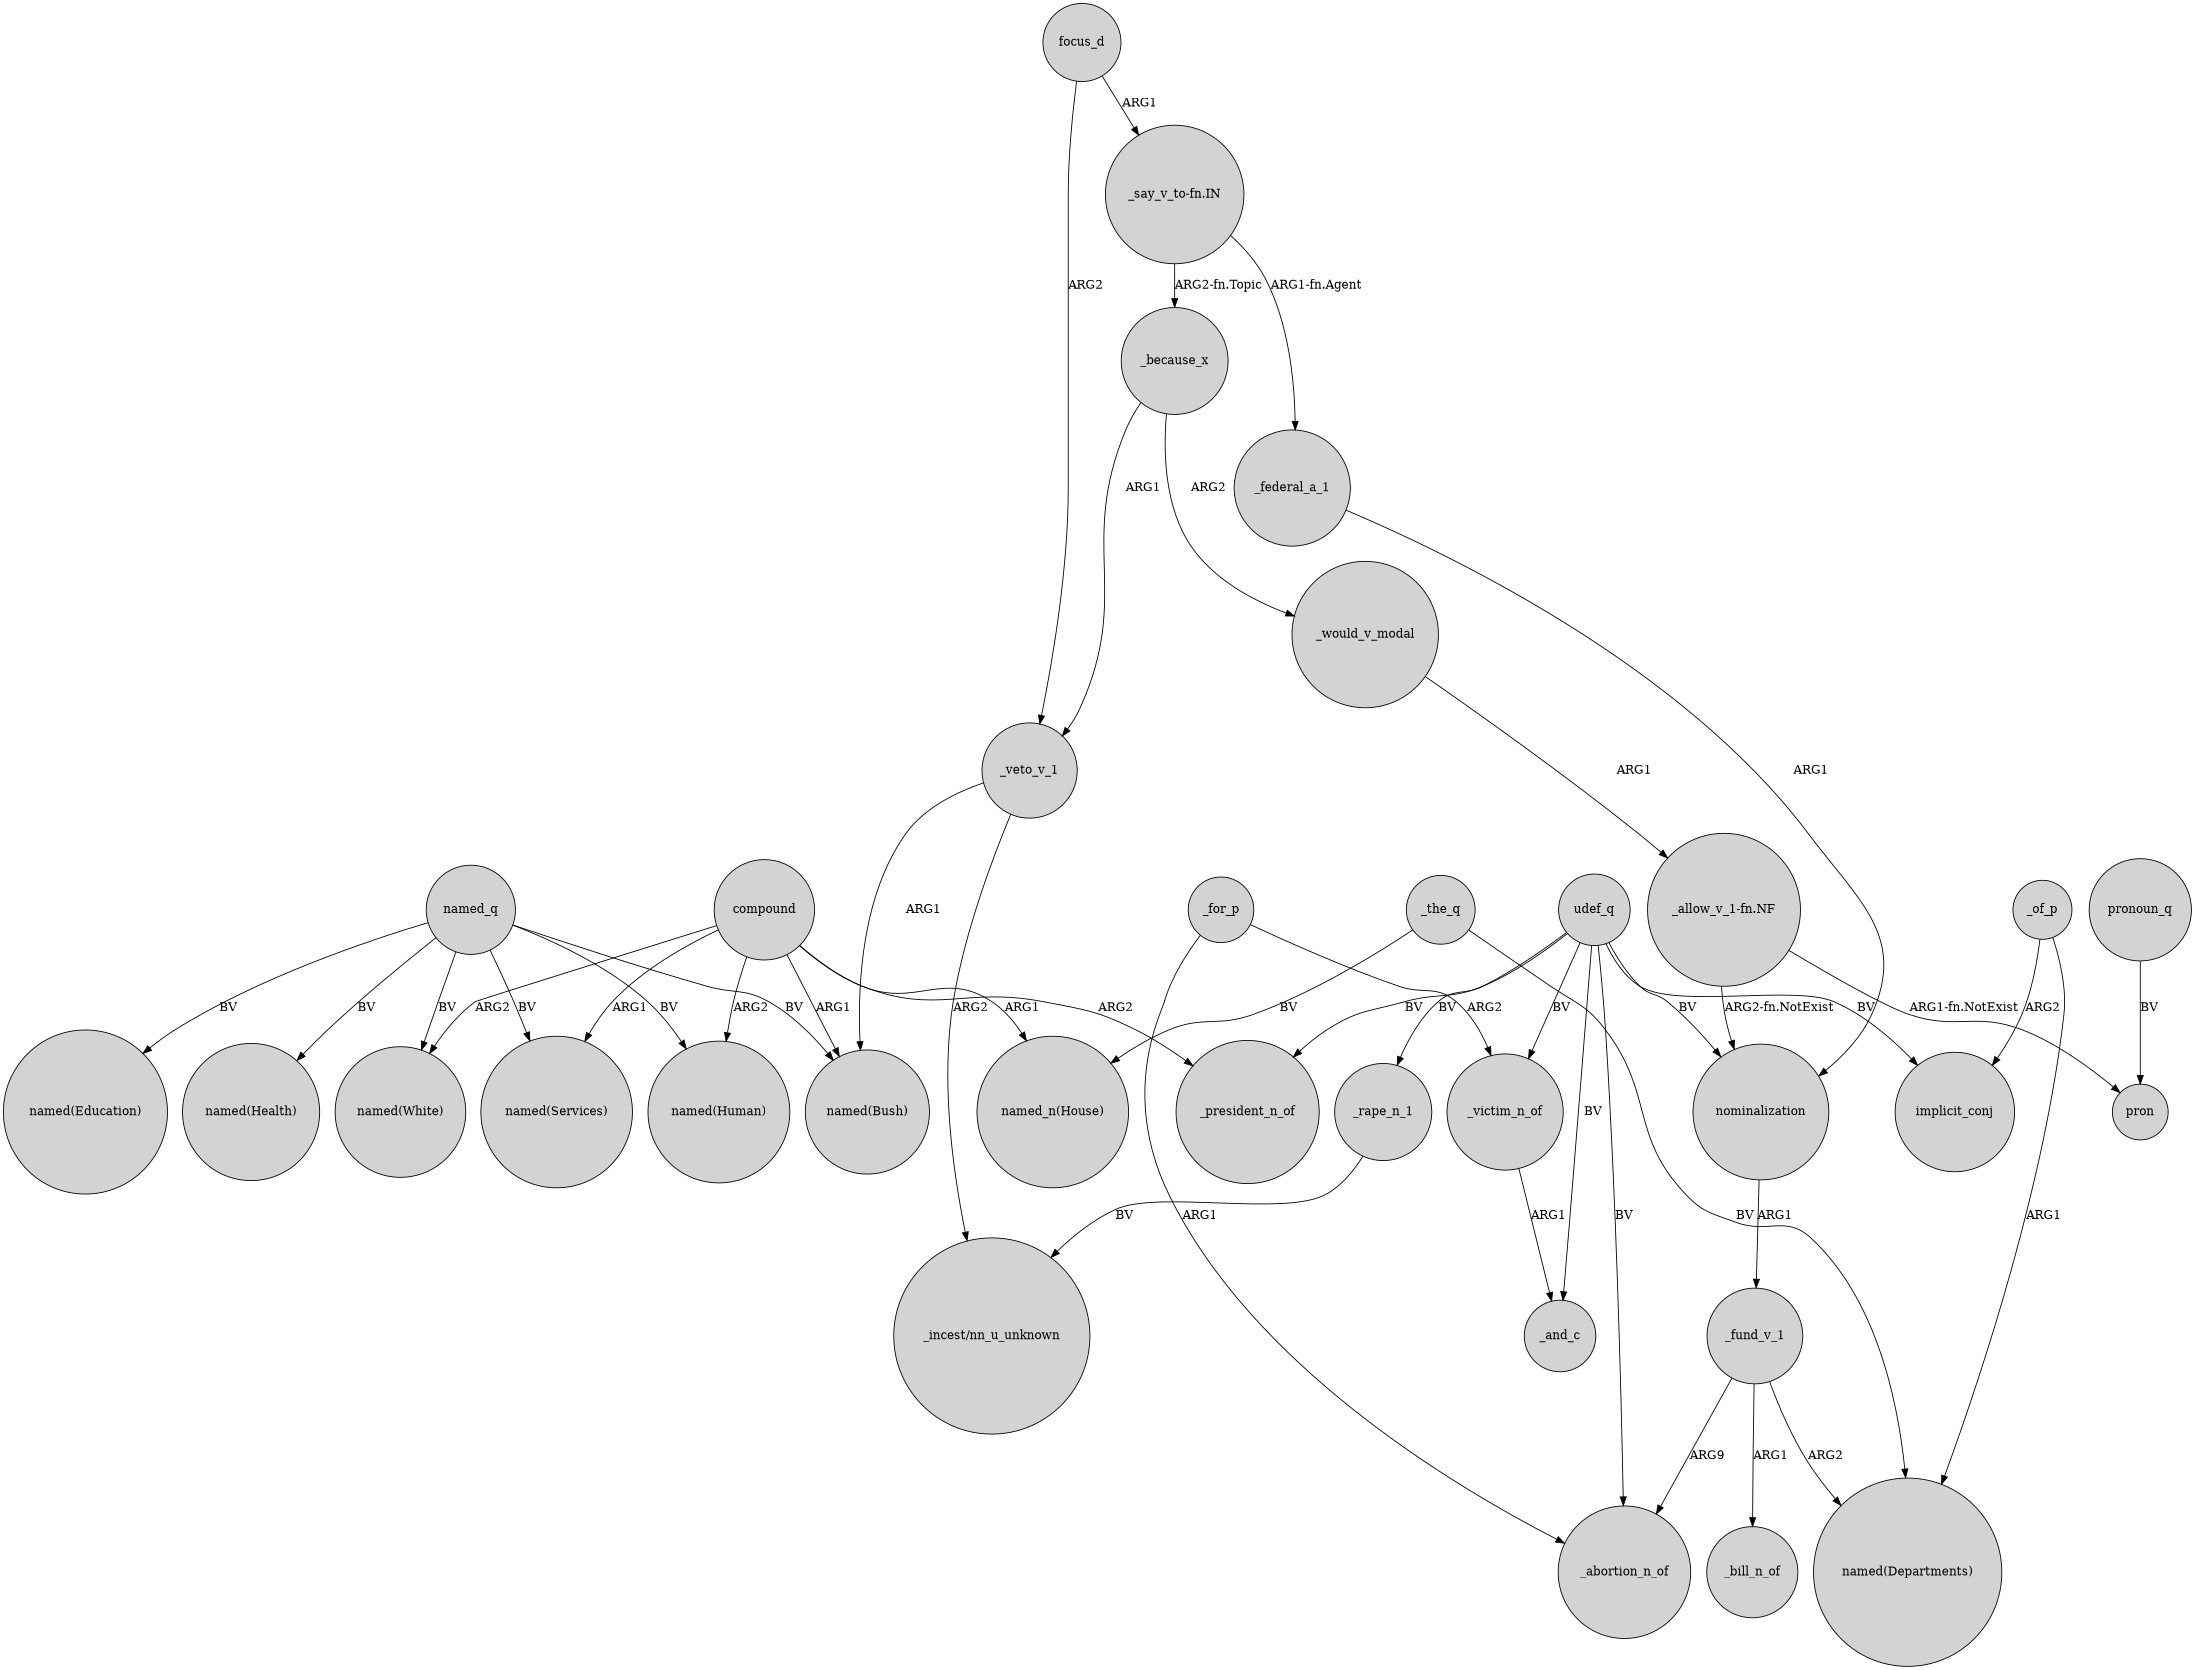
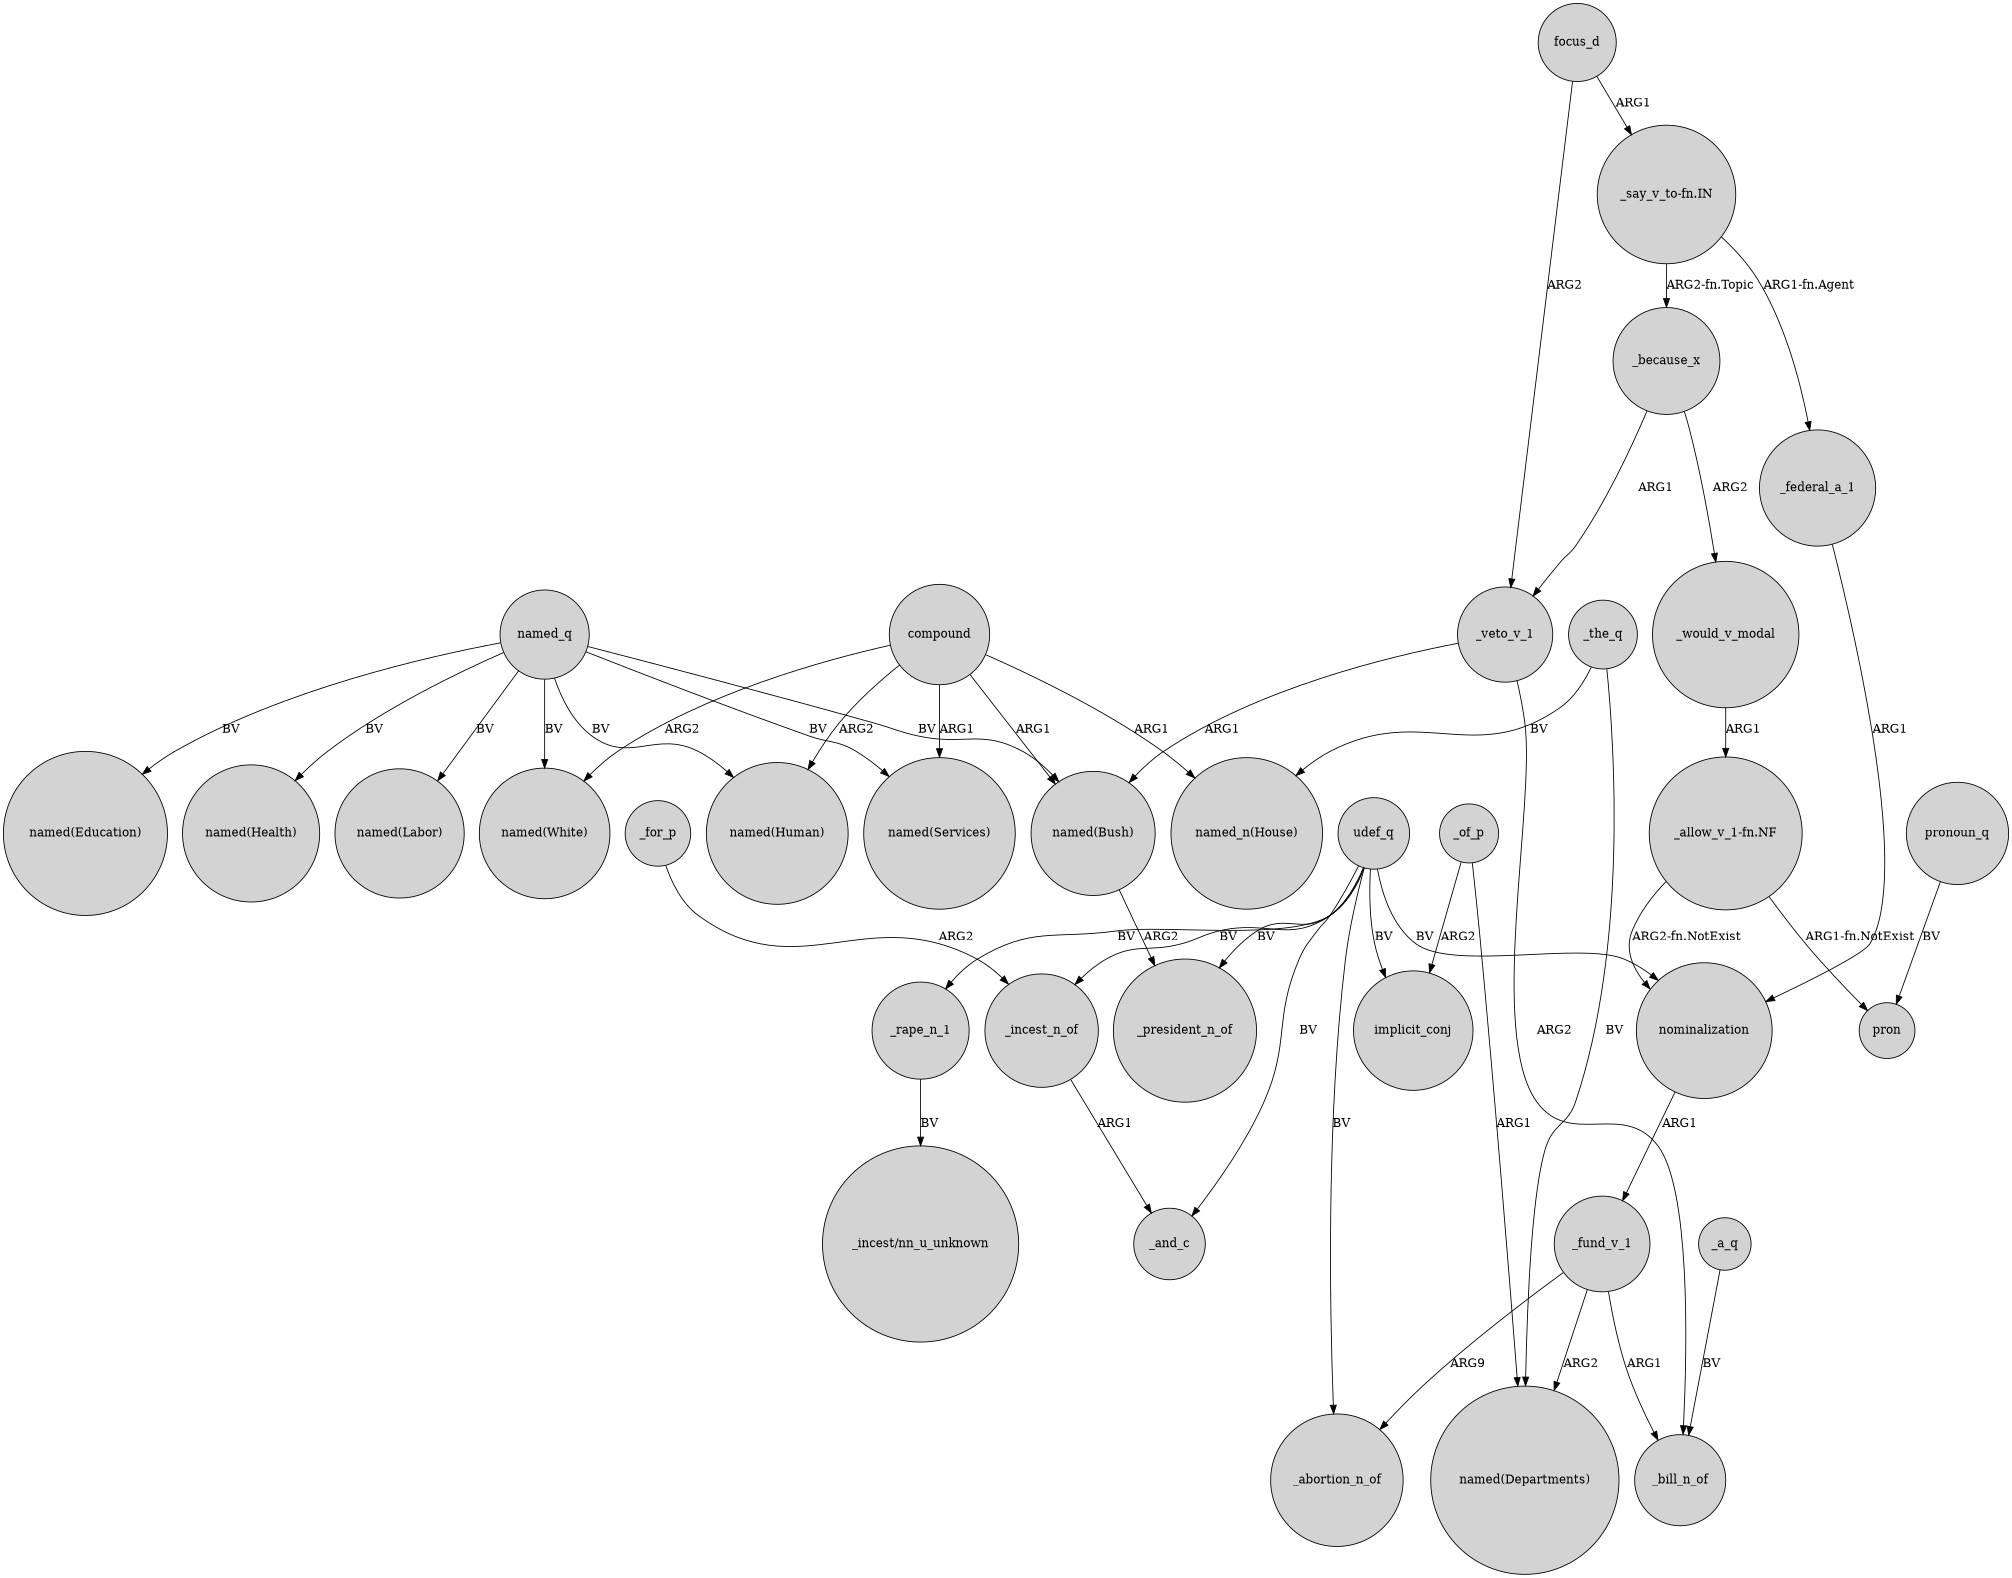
none -> (400, 833)
(1003, 997) -> (1135, 924)
(951, 1019) -> (1535, 1099)
(1505, 1112) -> (1042, 1031)
none -> (1725, 1244)
(1239, 1299) -> none
